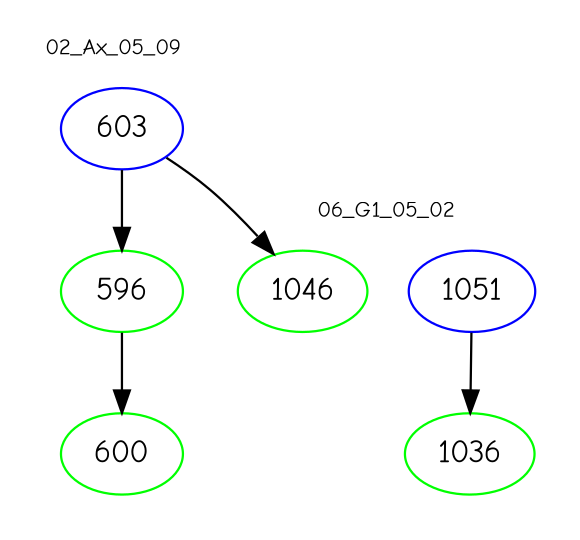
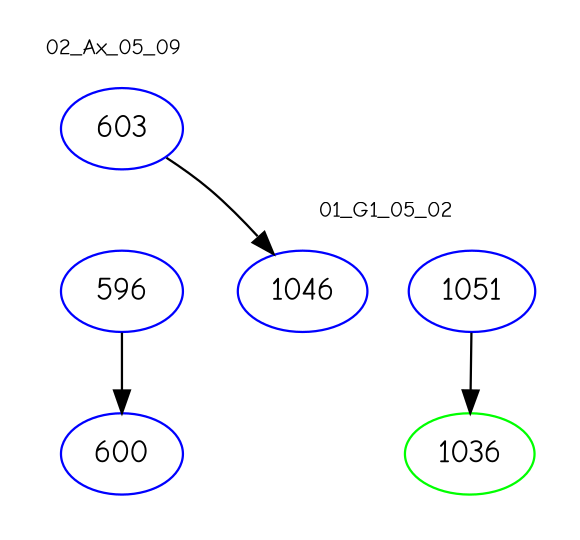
(122, 199) -> none
(386, 211) -> (386, 211)
(122, 291) -> (122, 291)
(303, 291) -> (303, 291)
(122, 454) -> (122, 454)
